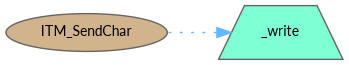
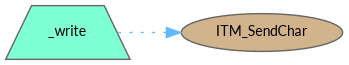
(192, 33) -> (142, 33)
